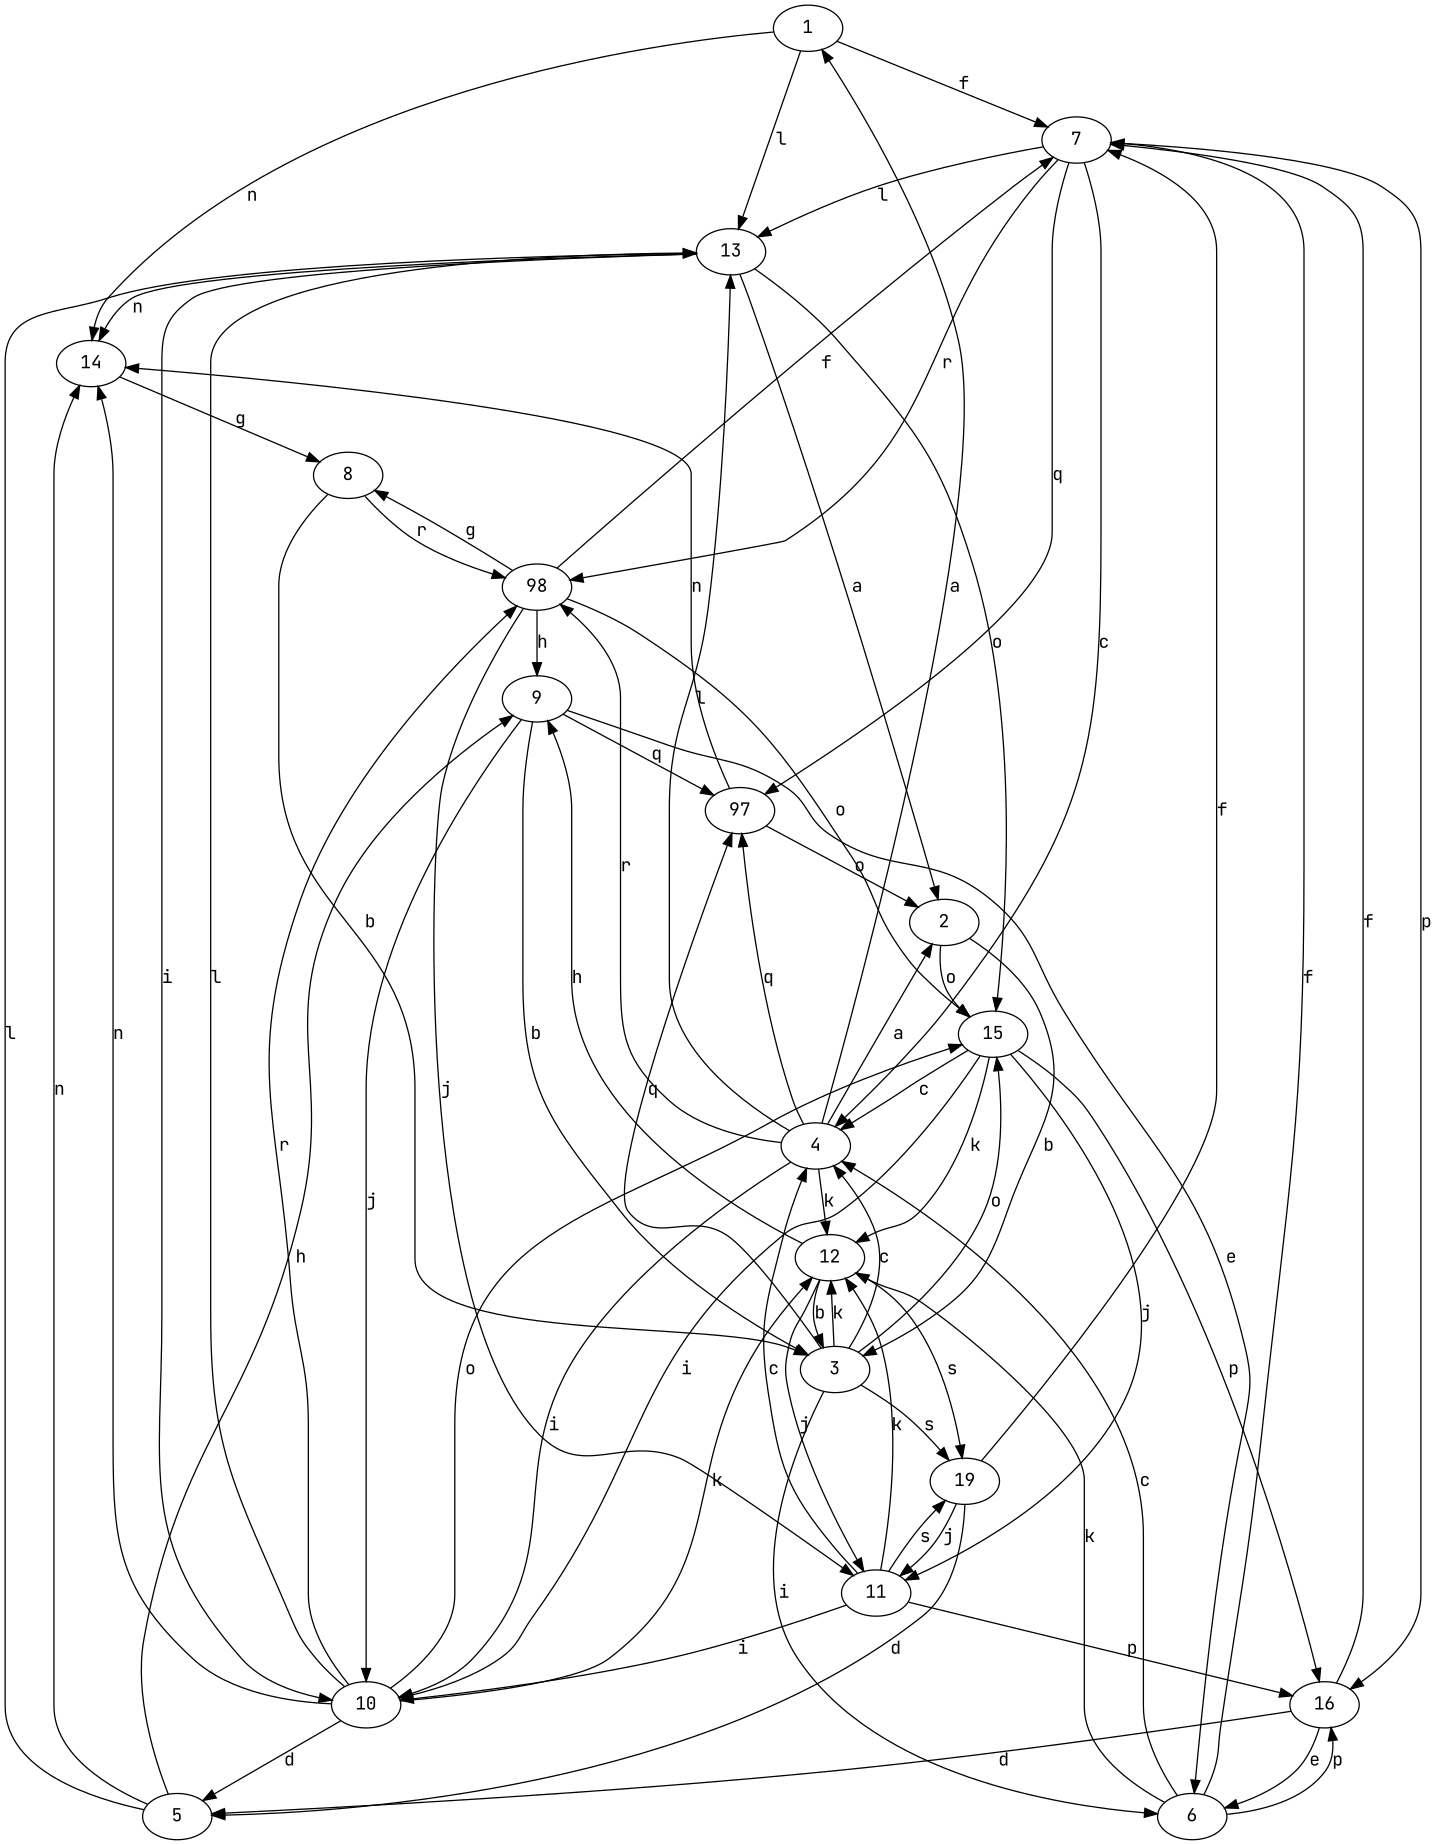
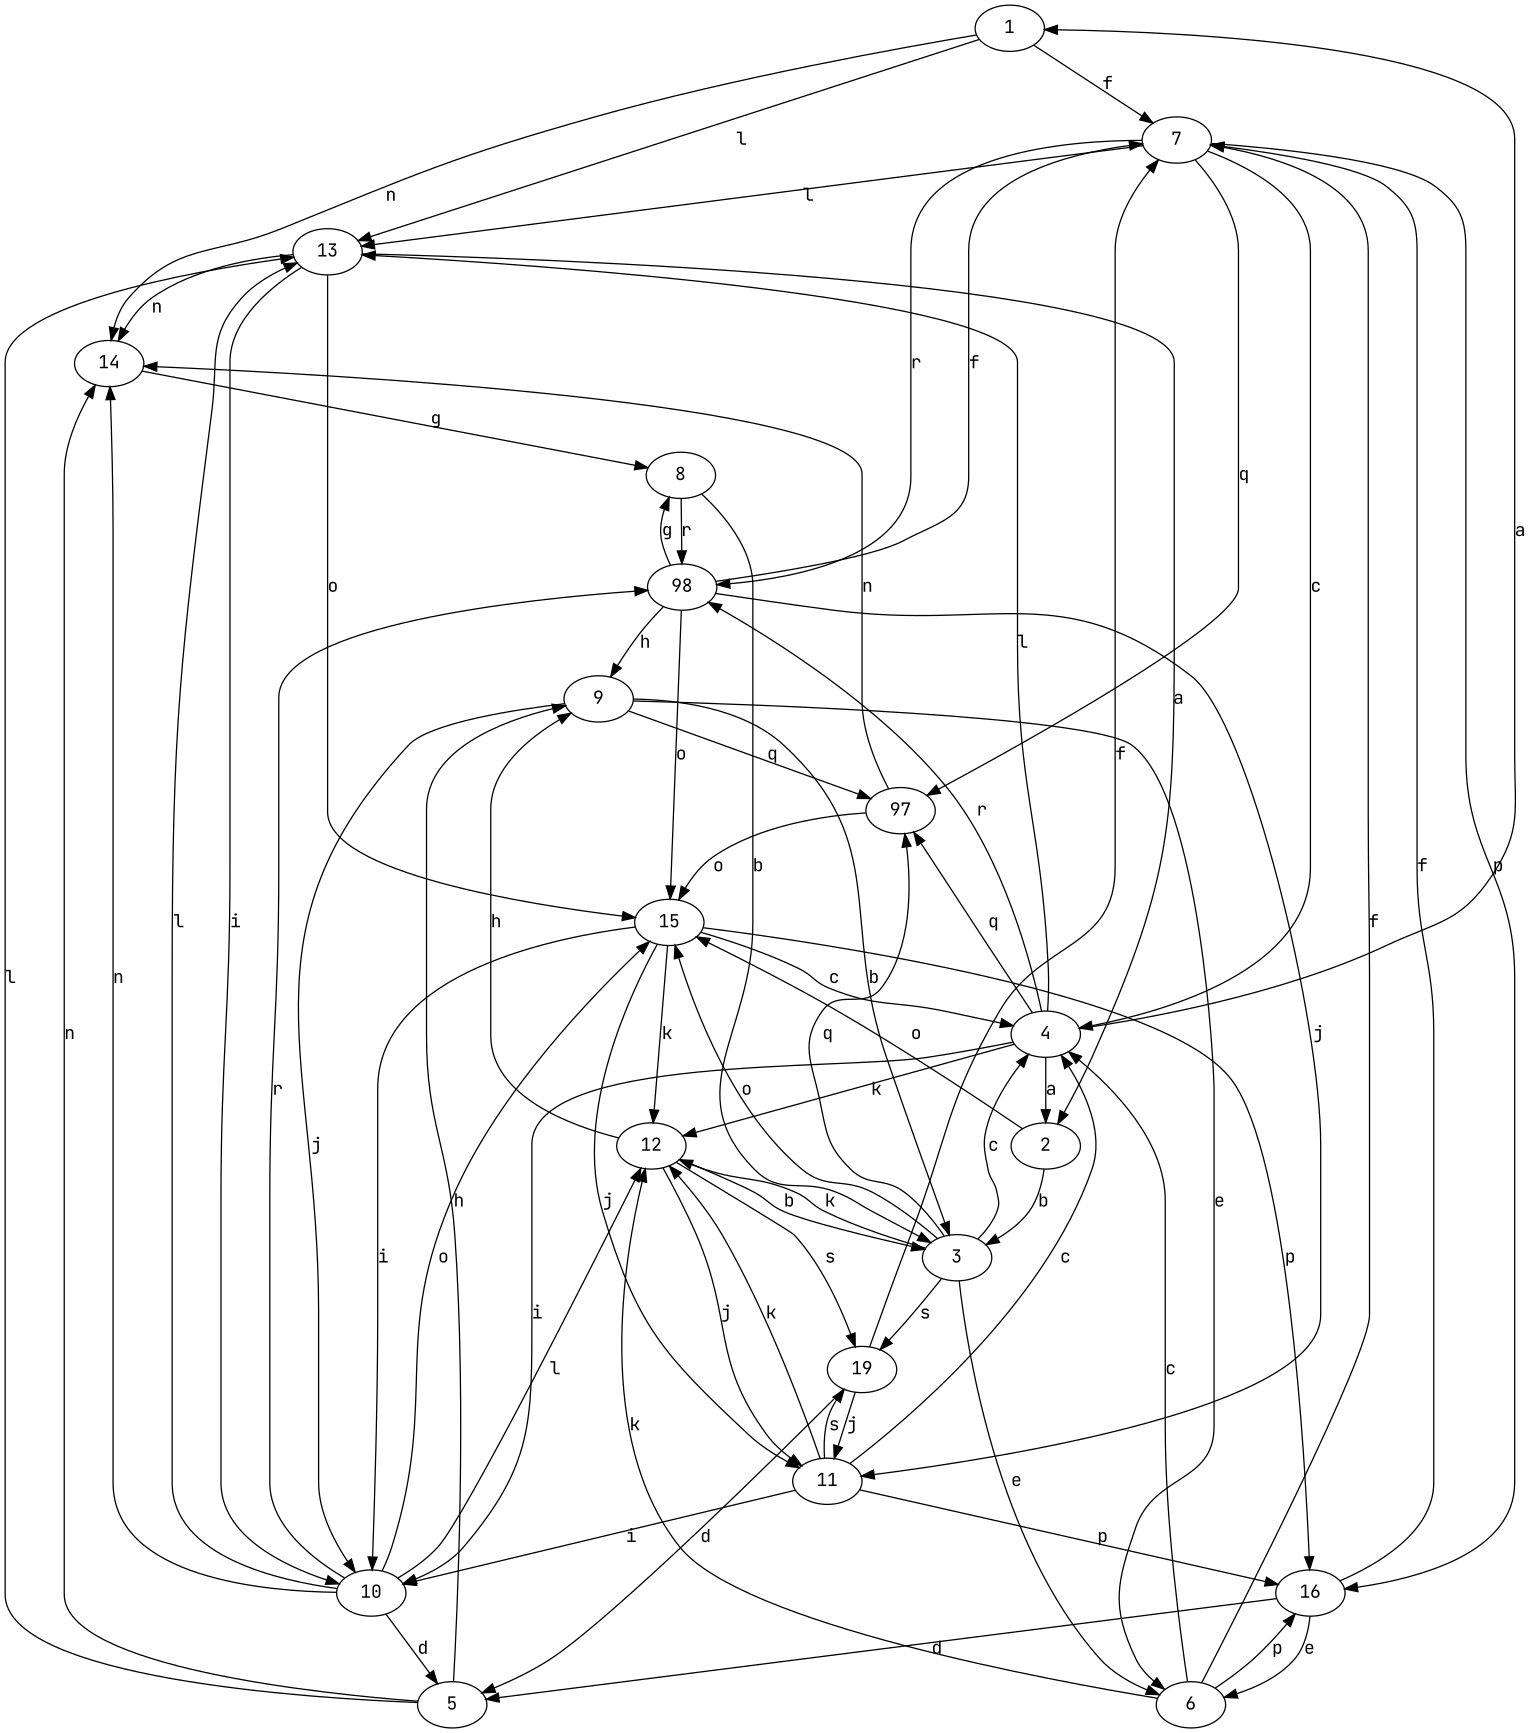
(837, 864) -> (766, 831)
(718, 1481) -> (556, 1370)
(784, 1593) -> (1017, 1481)
